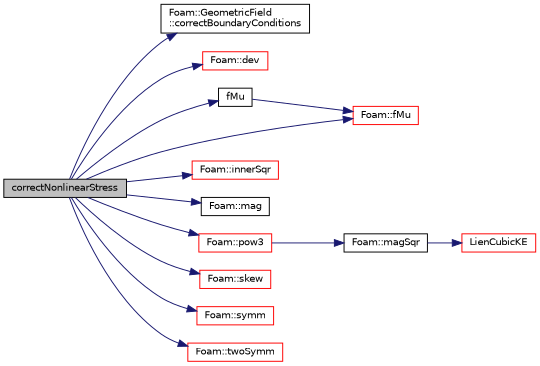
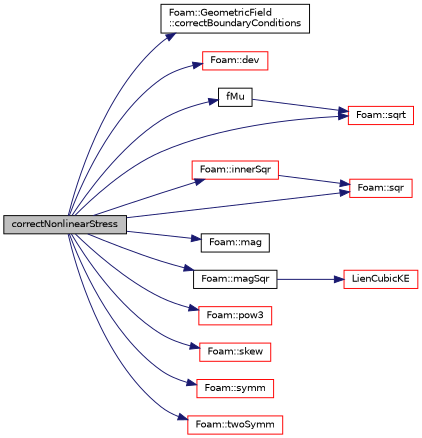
(386, 115) -> (381, 115)
none -> (381, 188)
(303, 243) -> (135, 252)
